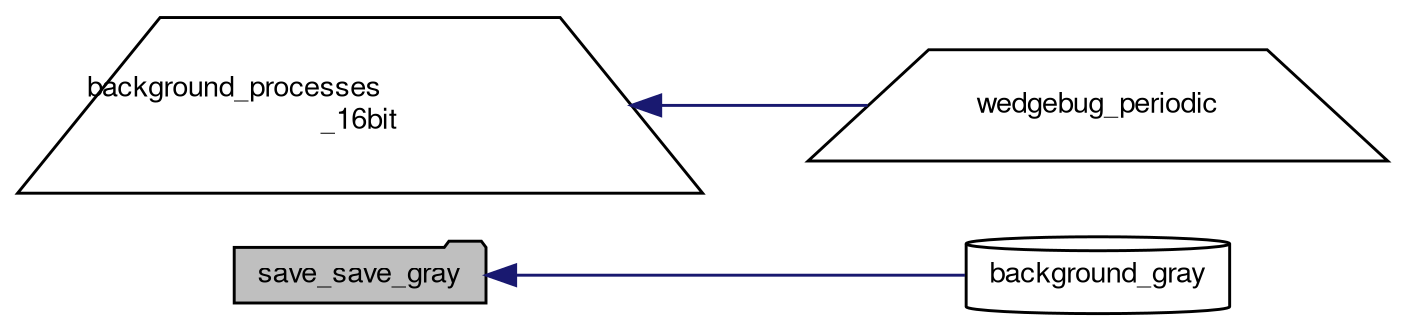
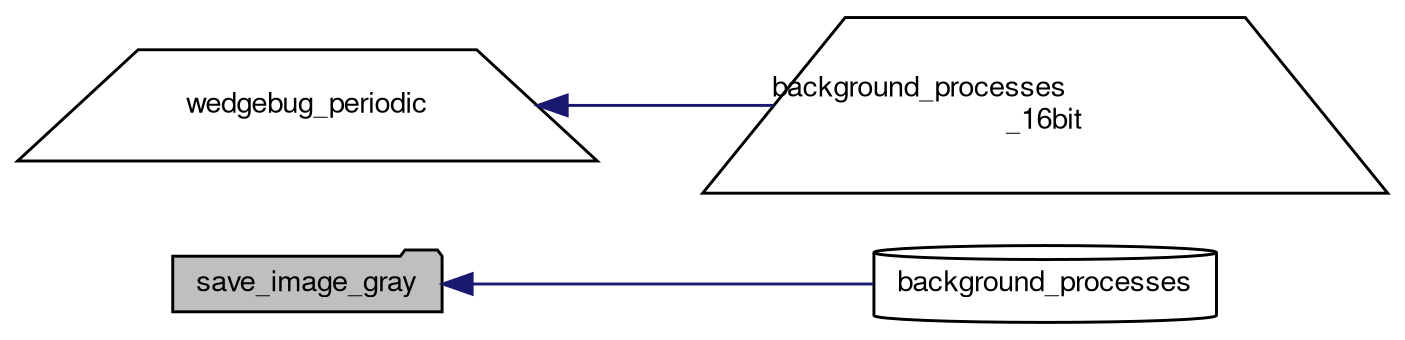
(764, 105) -> (671, 105)
(360, 275) -> (307, 284)
(1098, 275) -> (1045, 284)
